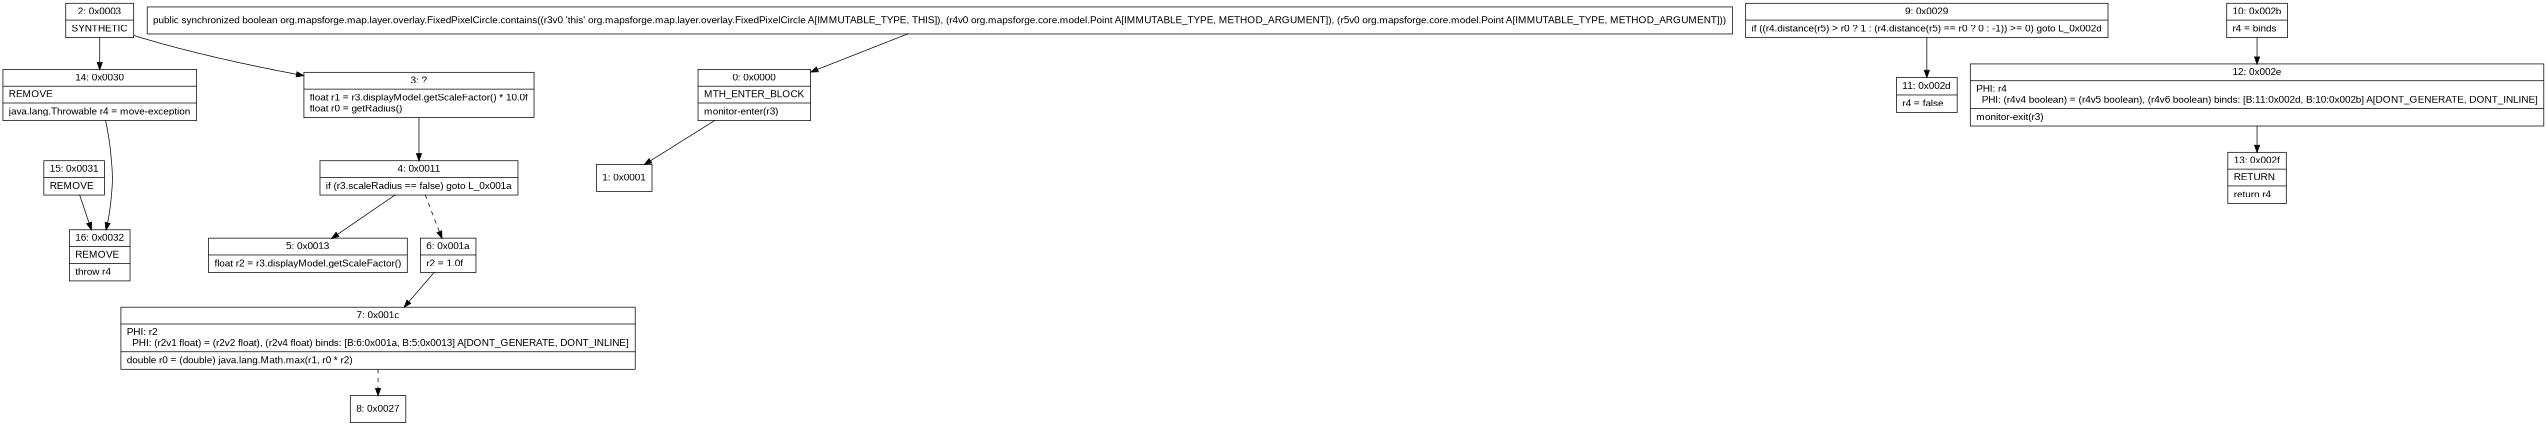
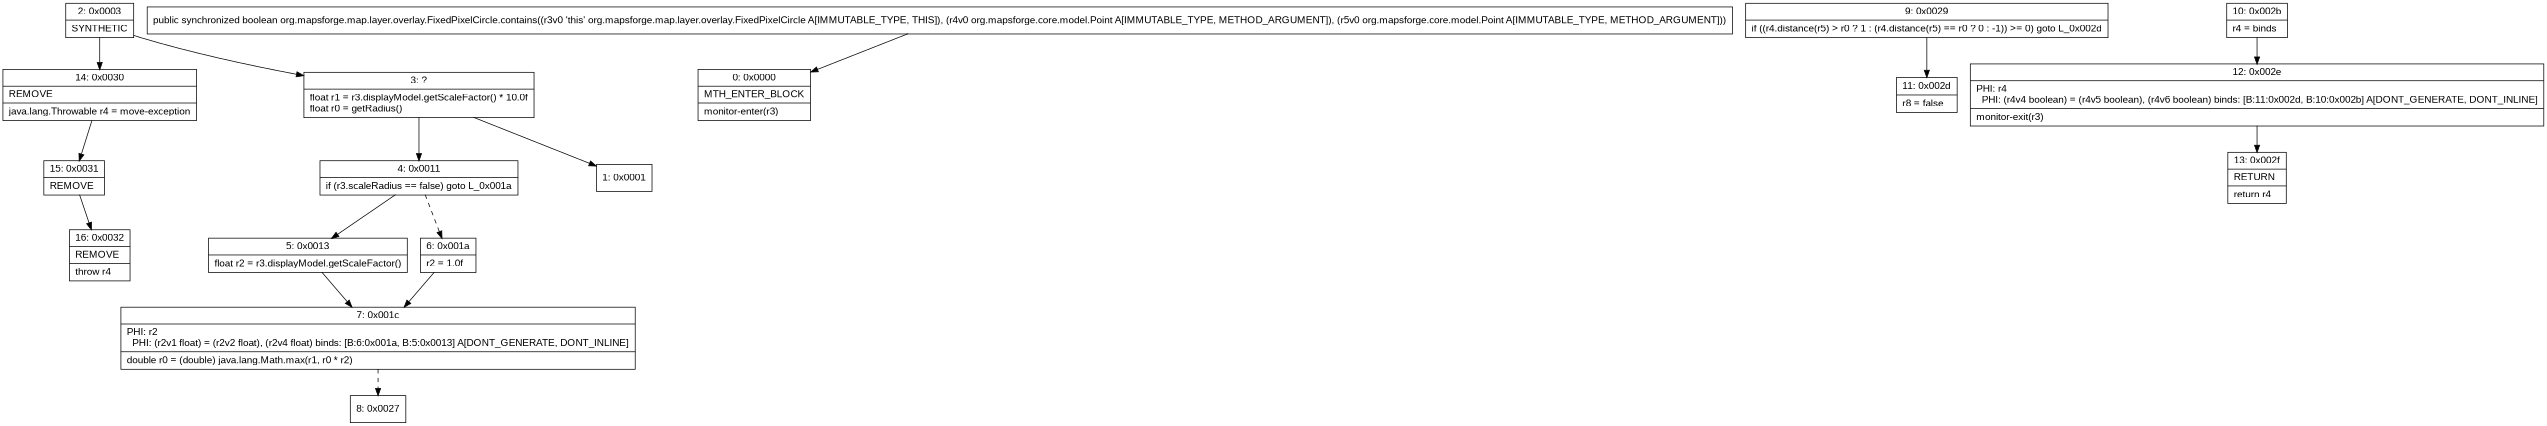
(1923, 103) -> (1923, 103)
(683, 141) -> (531, 140)
(112, 171) -> (87, 137)
none -> (334, 287)
